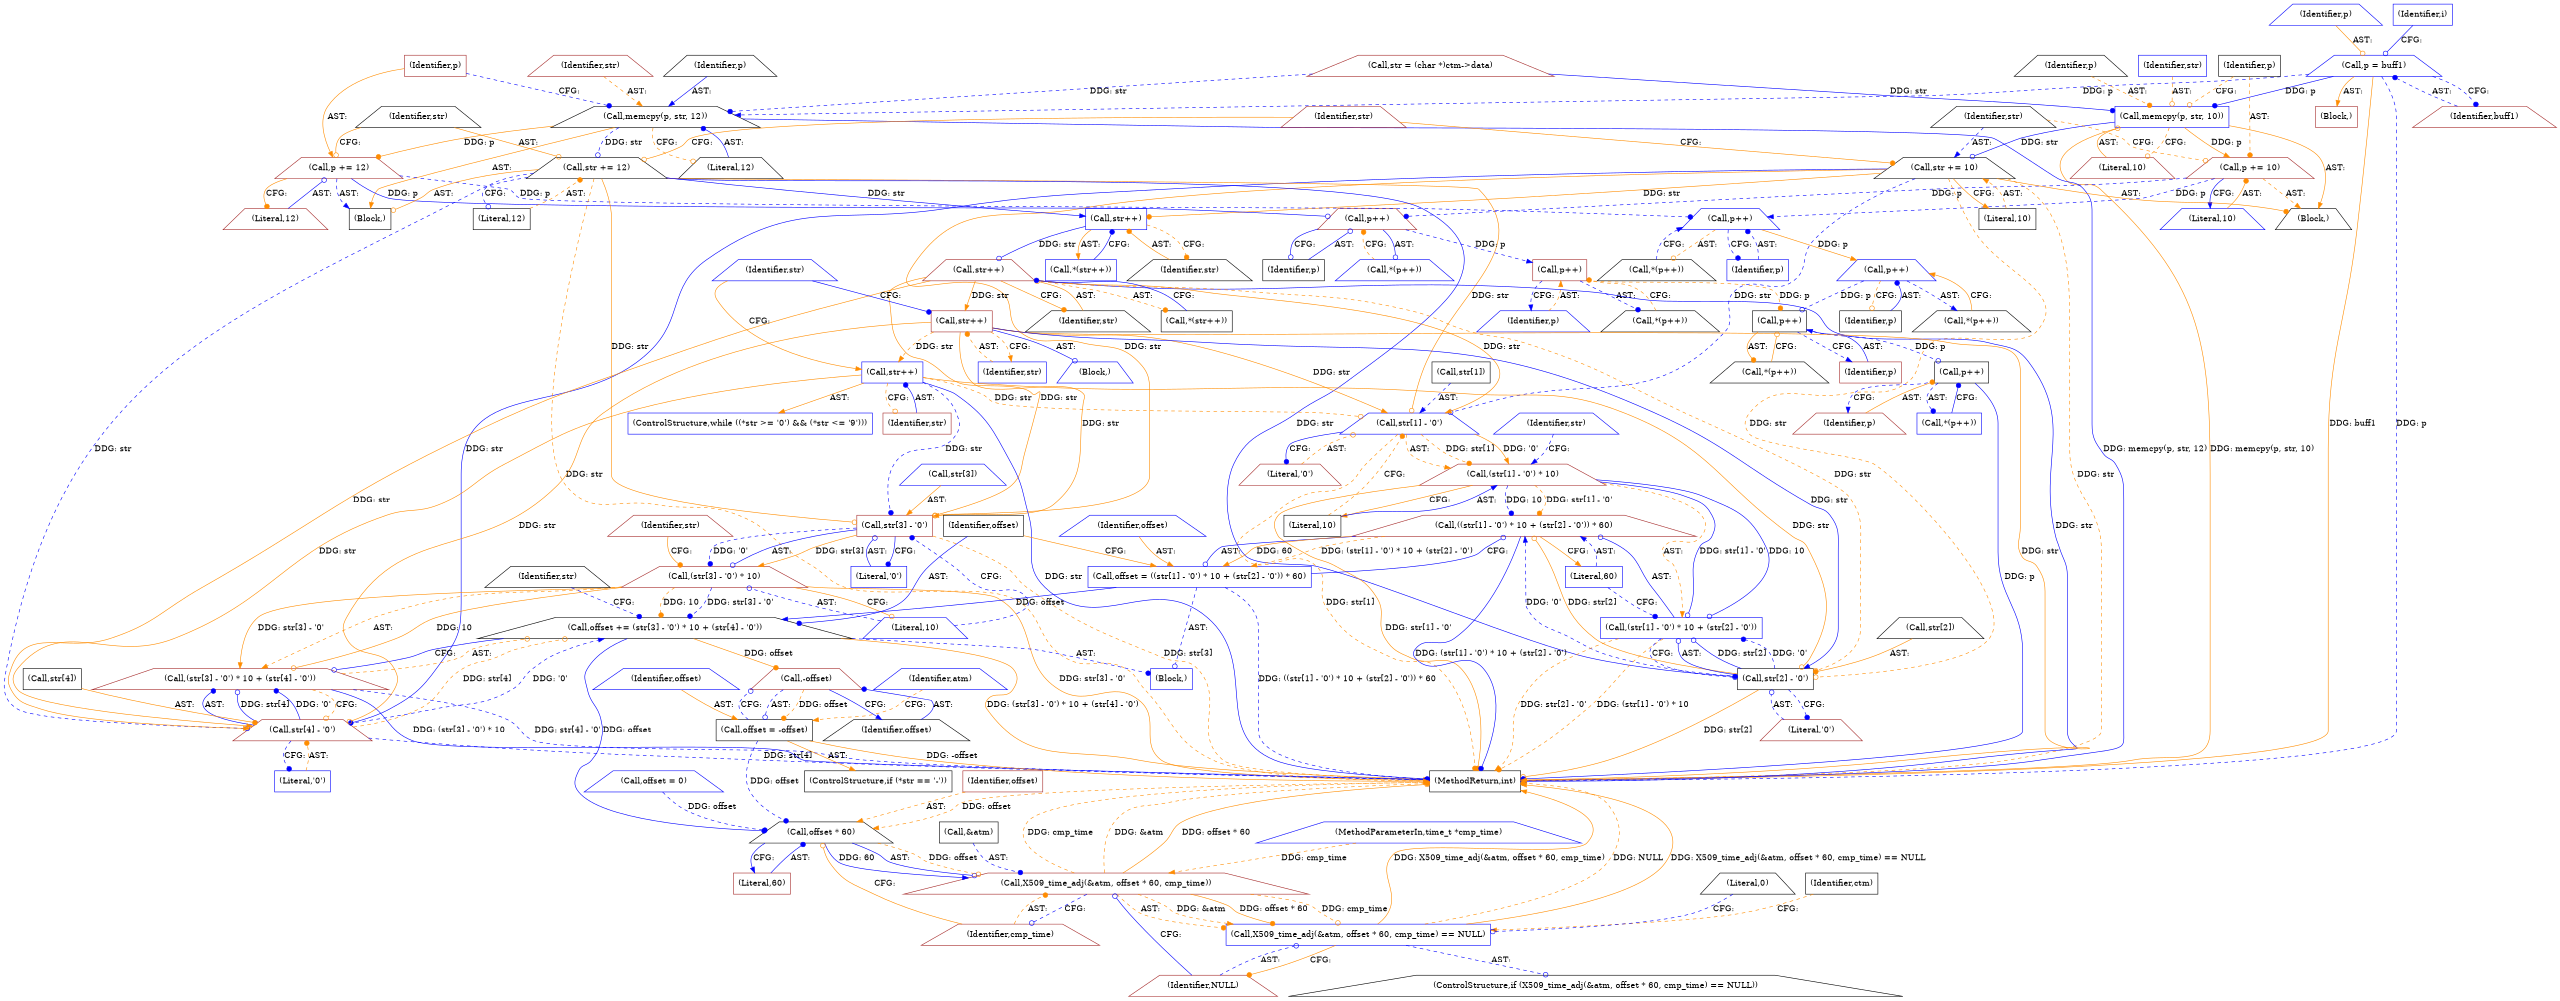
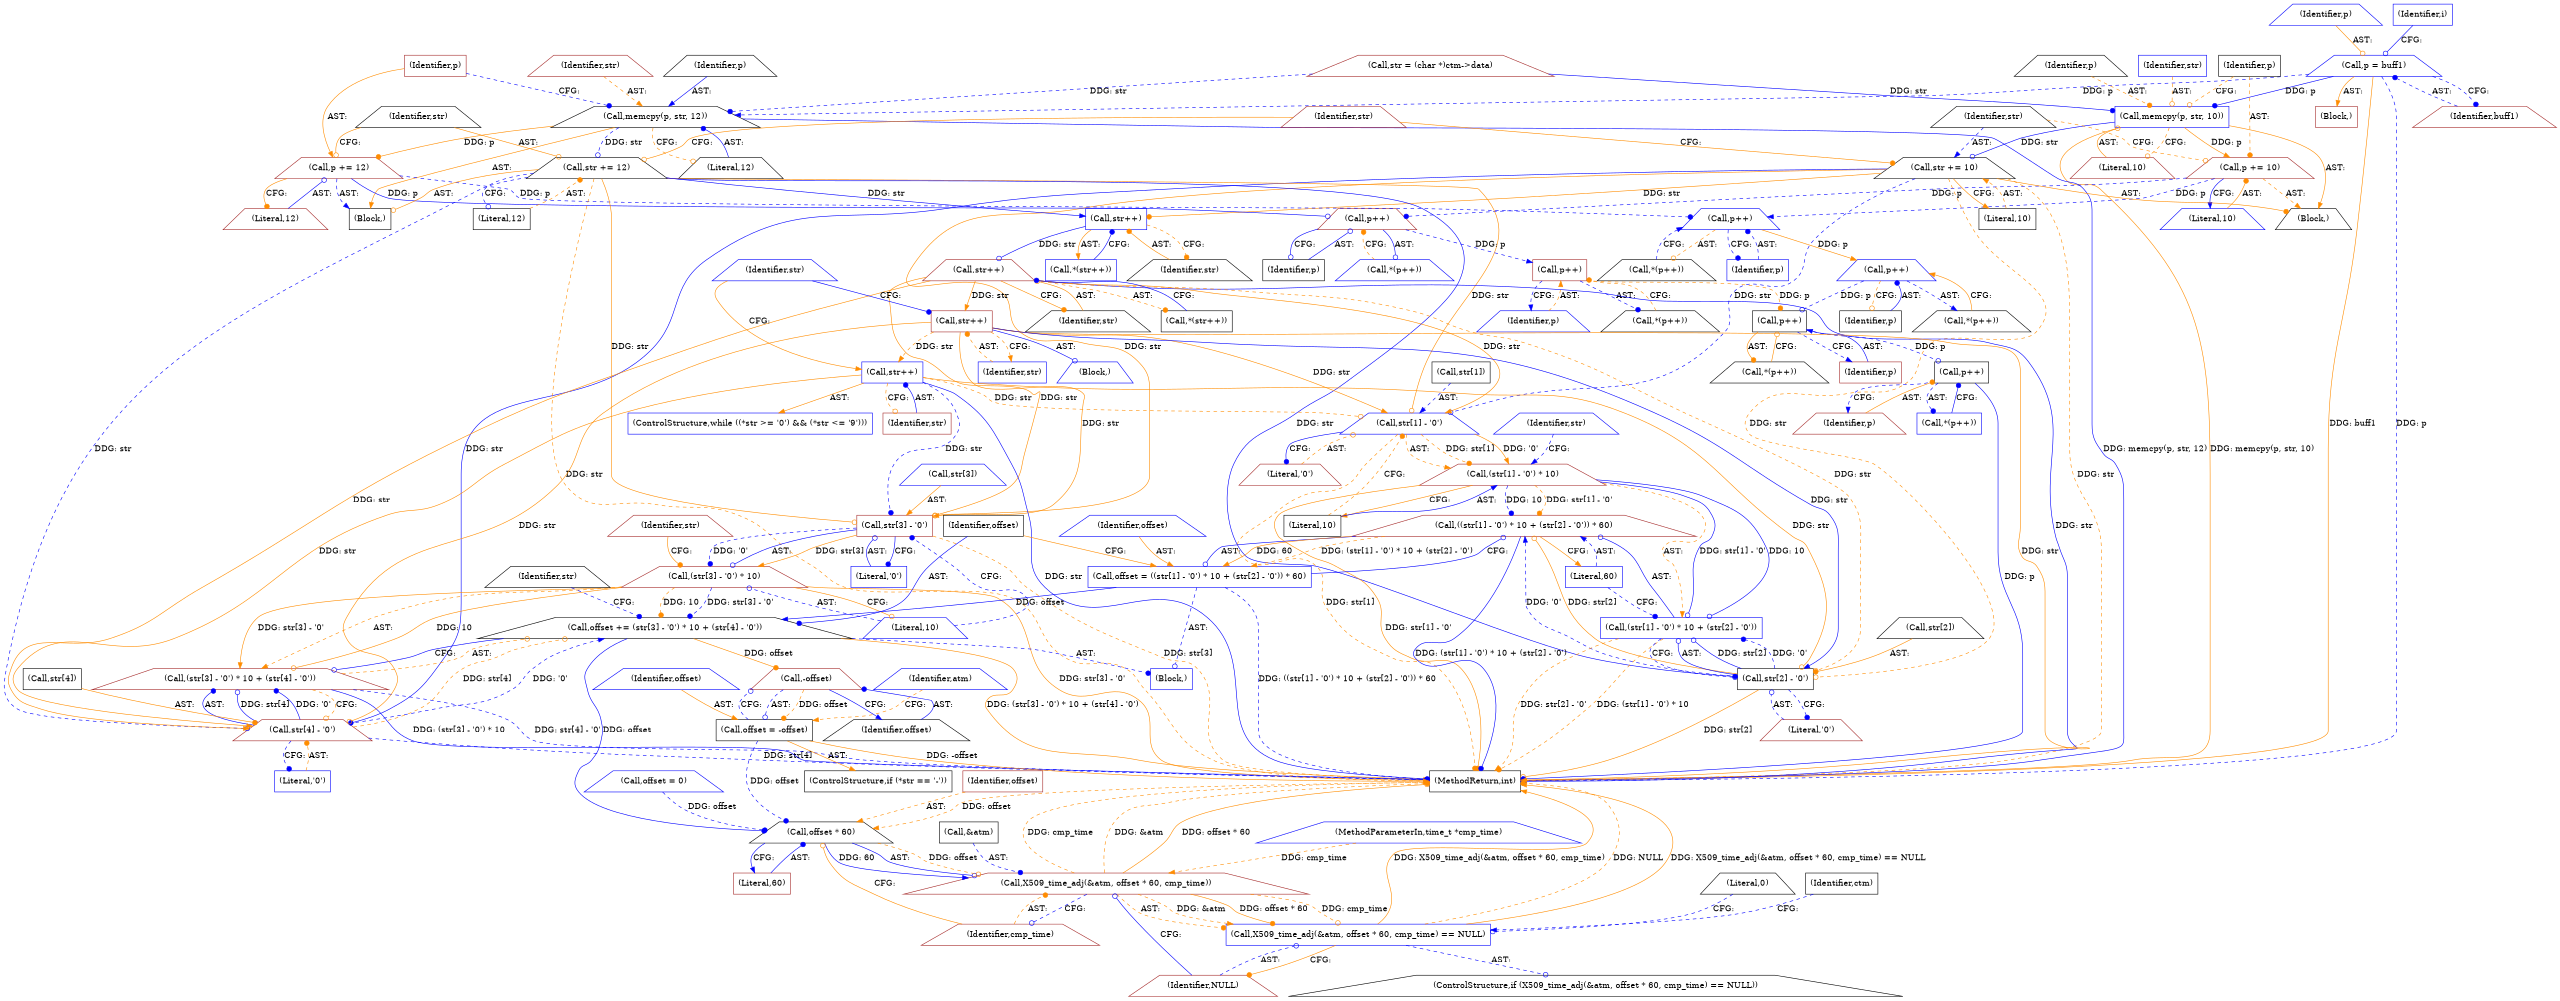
(1680, 920) -> (1680, 920)
